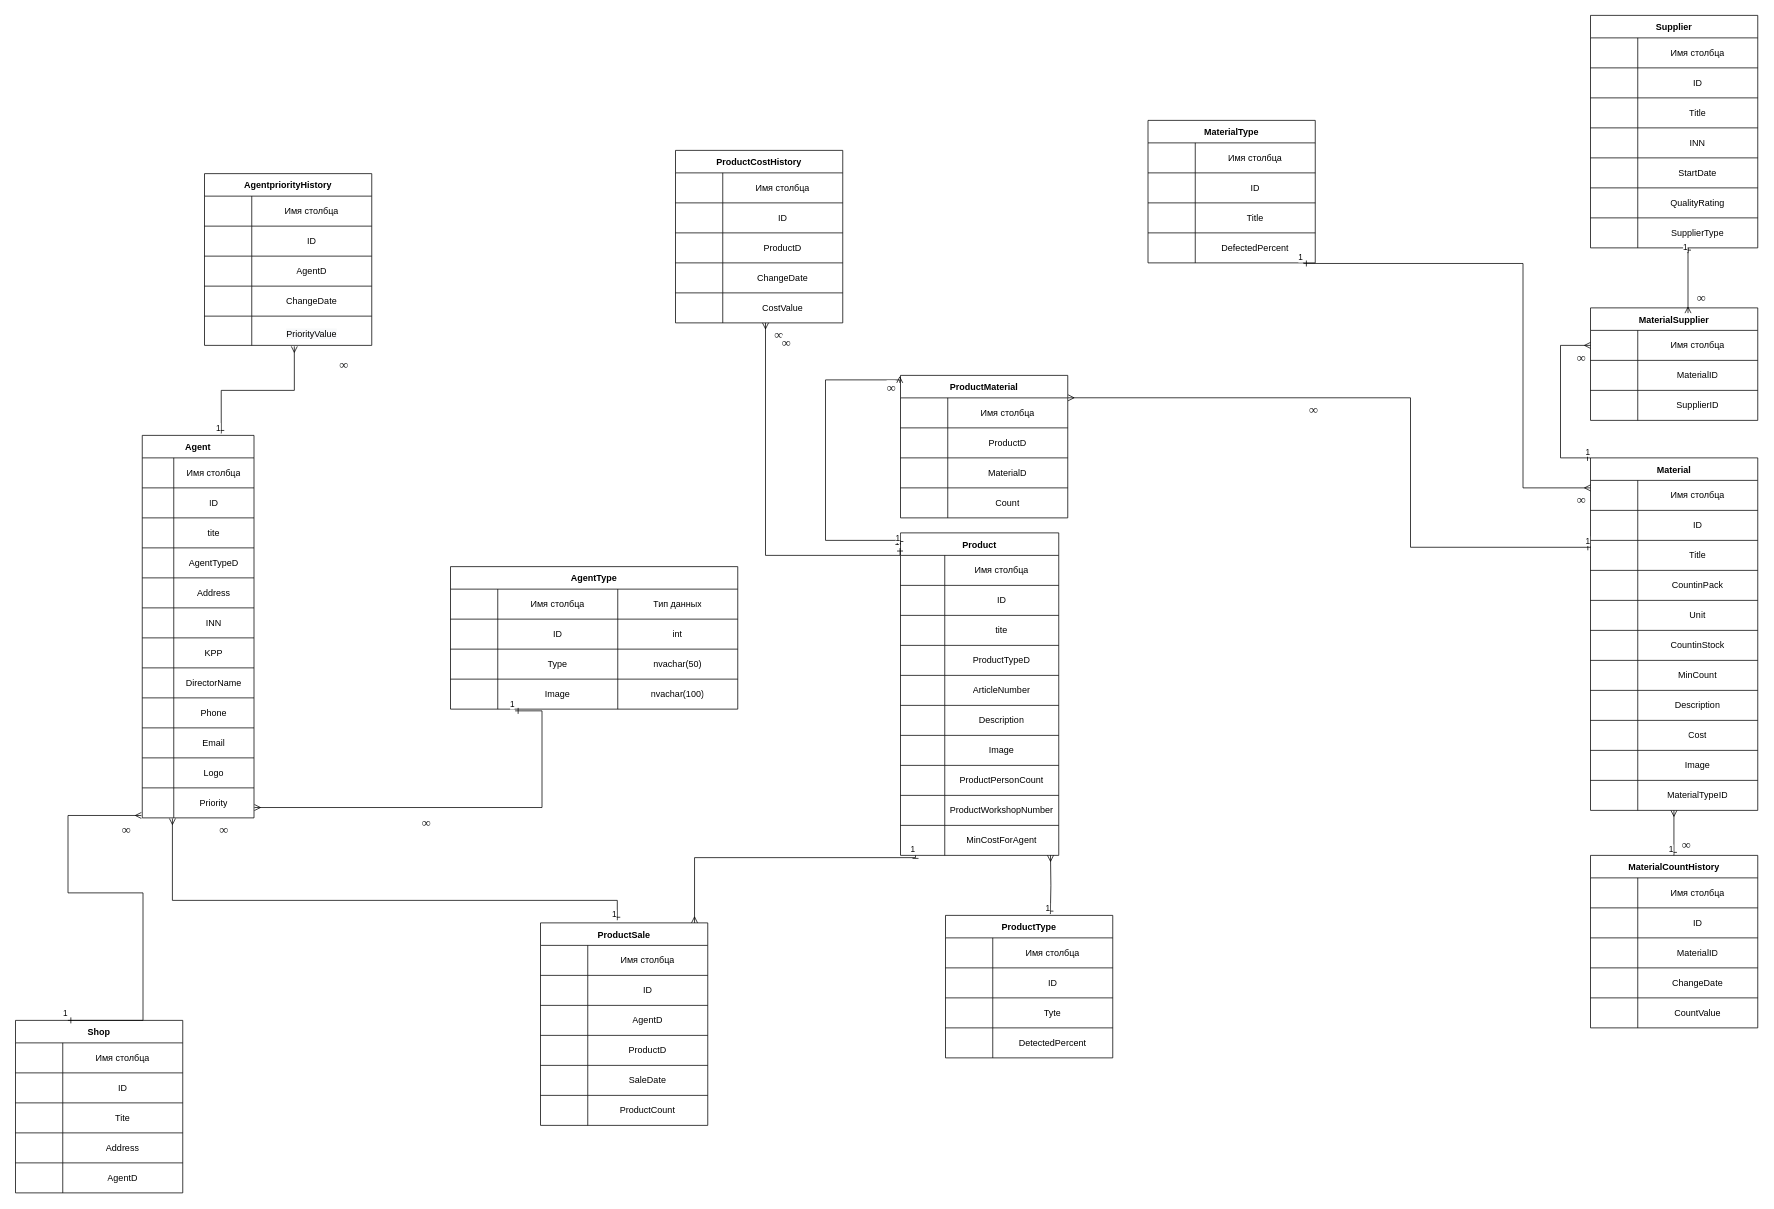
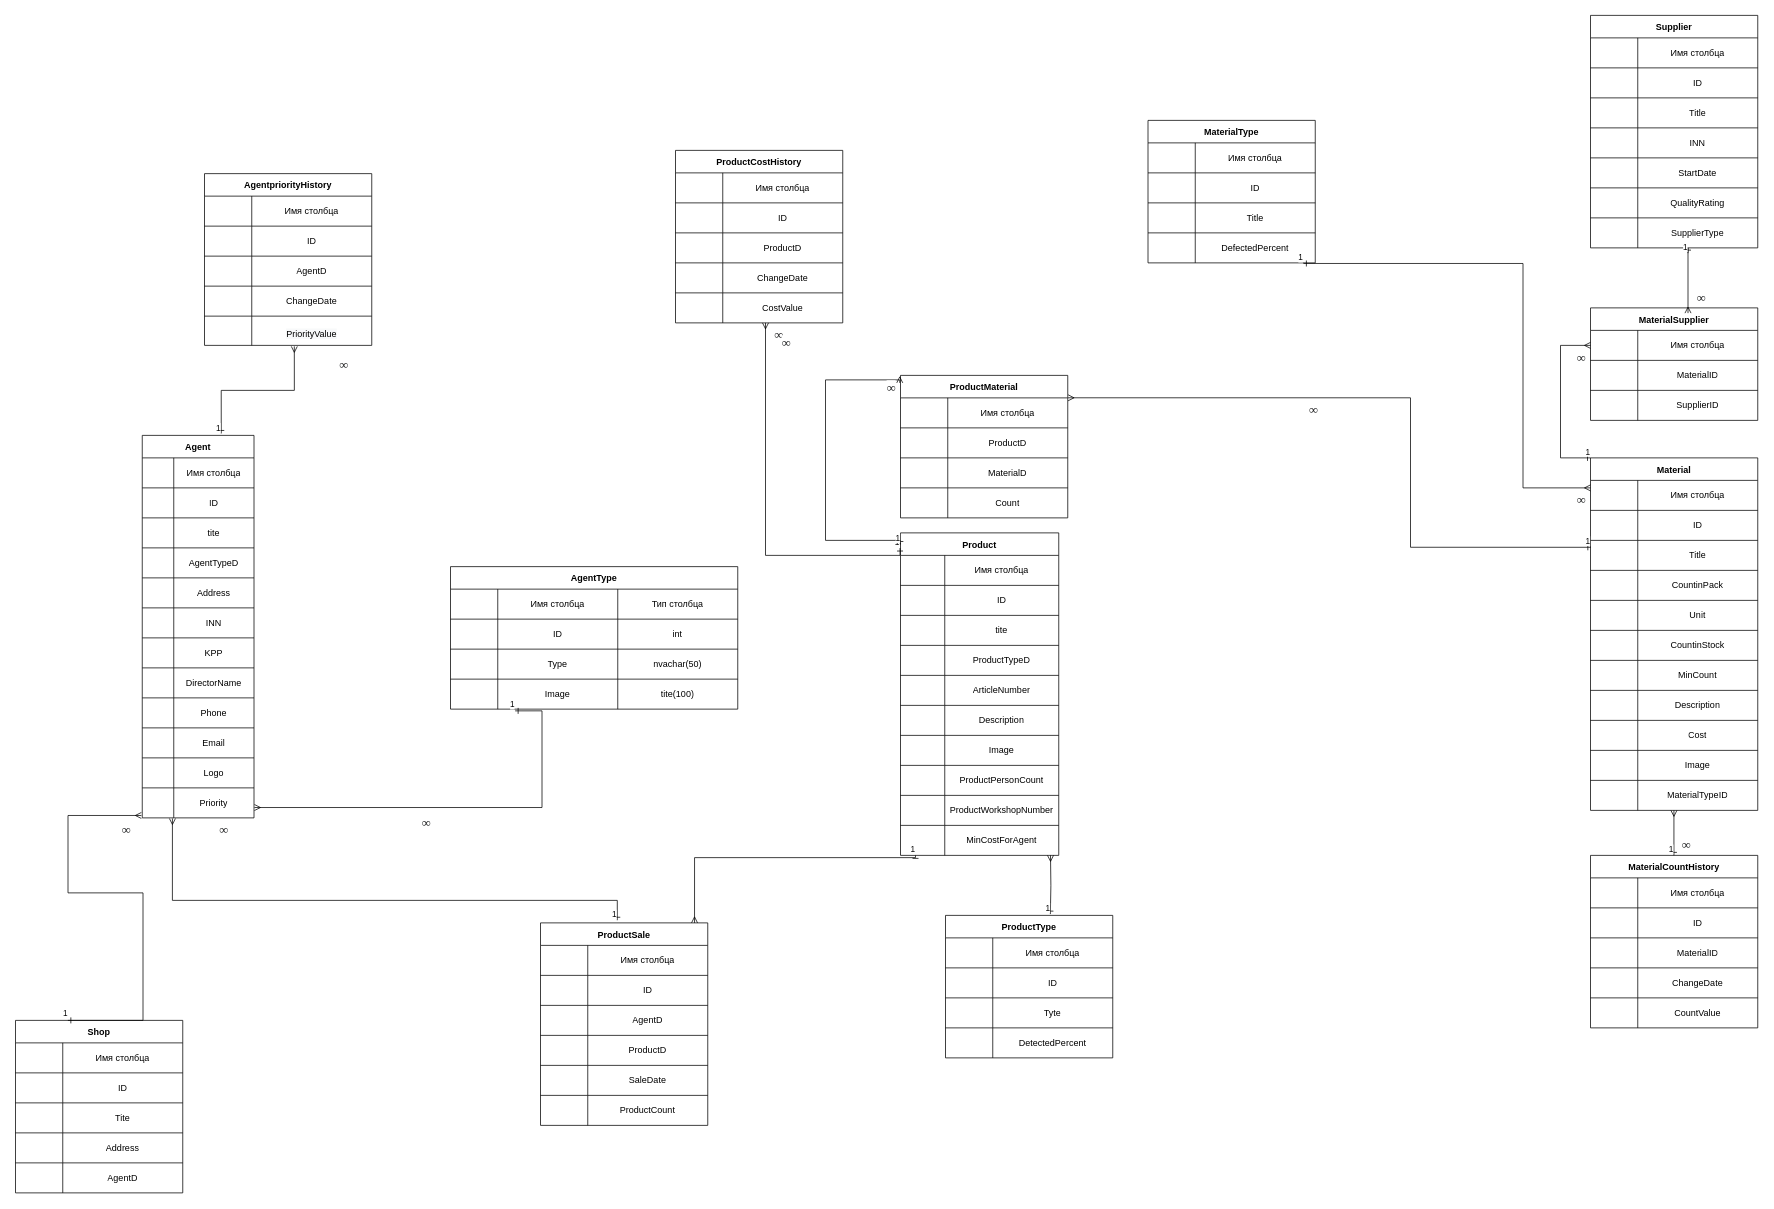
(678, 604) -> (678, 604)
(678, 694) -> (678, 694)
